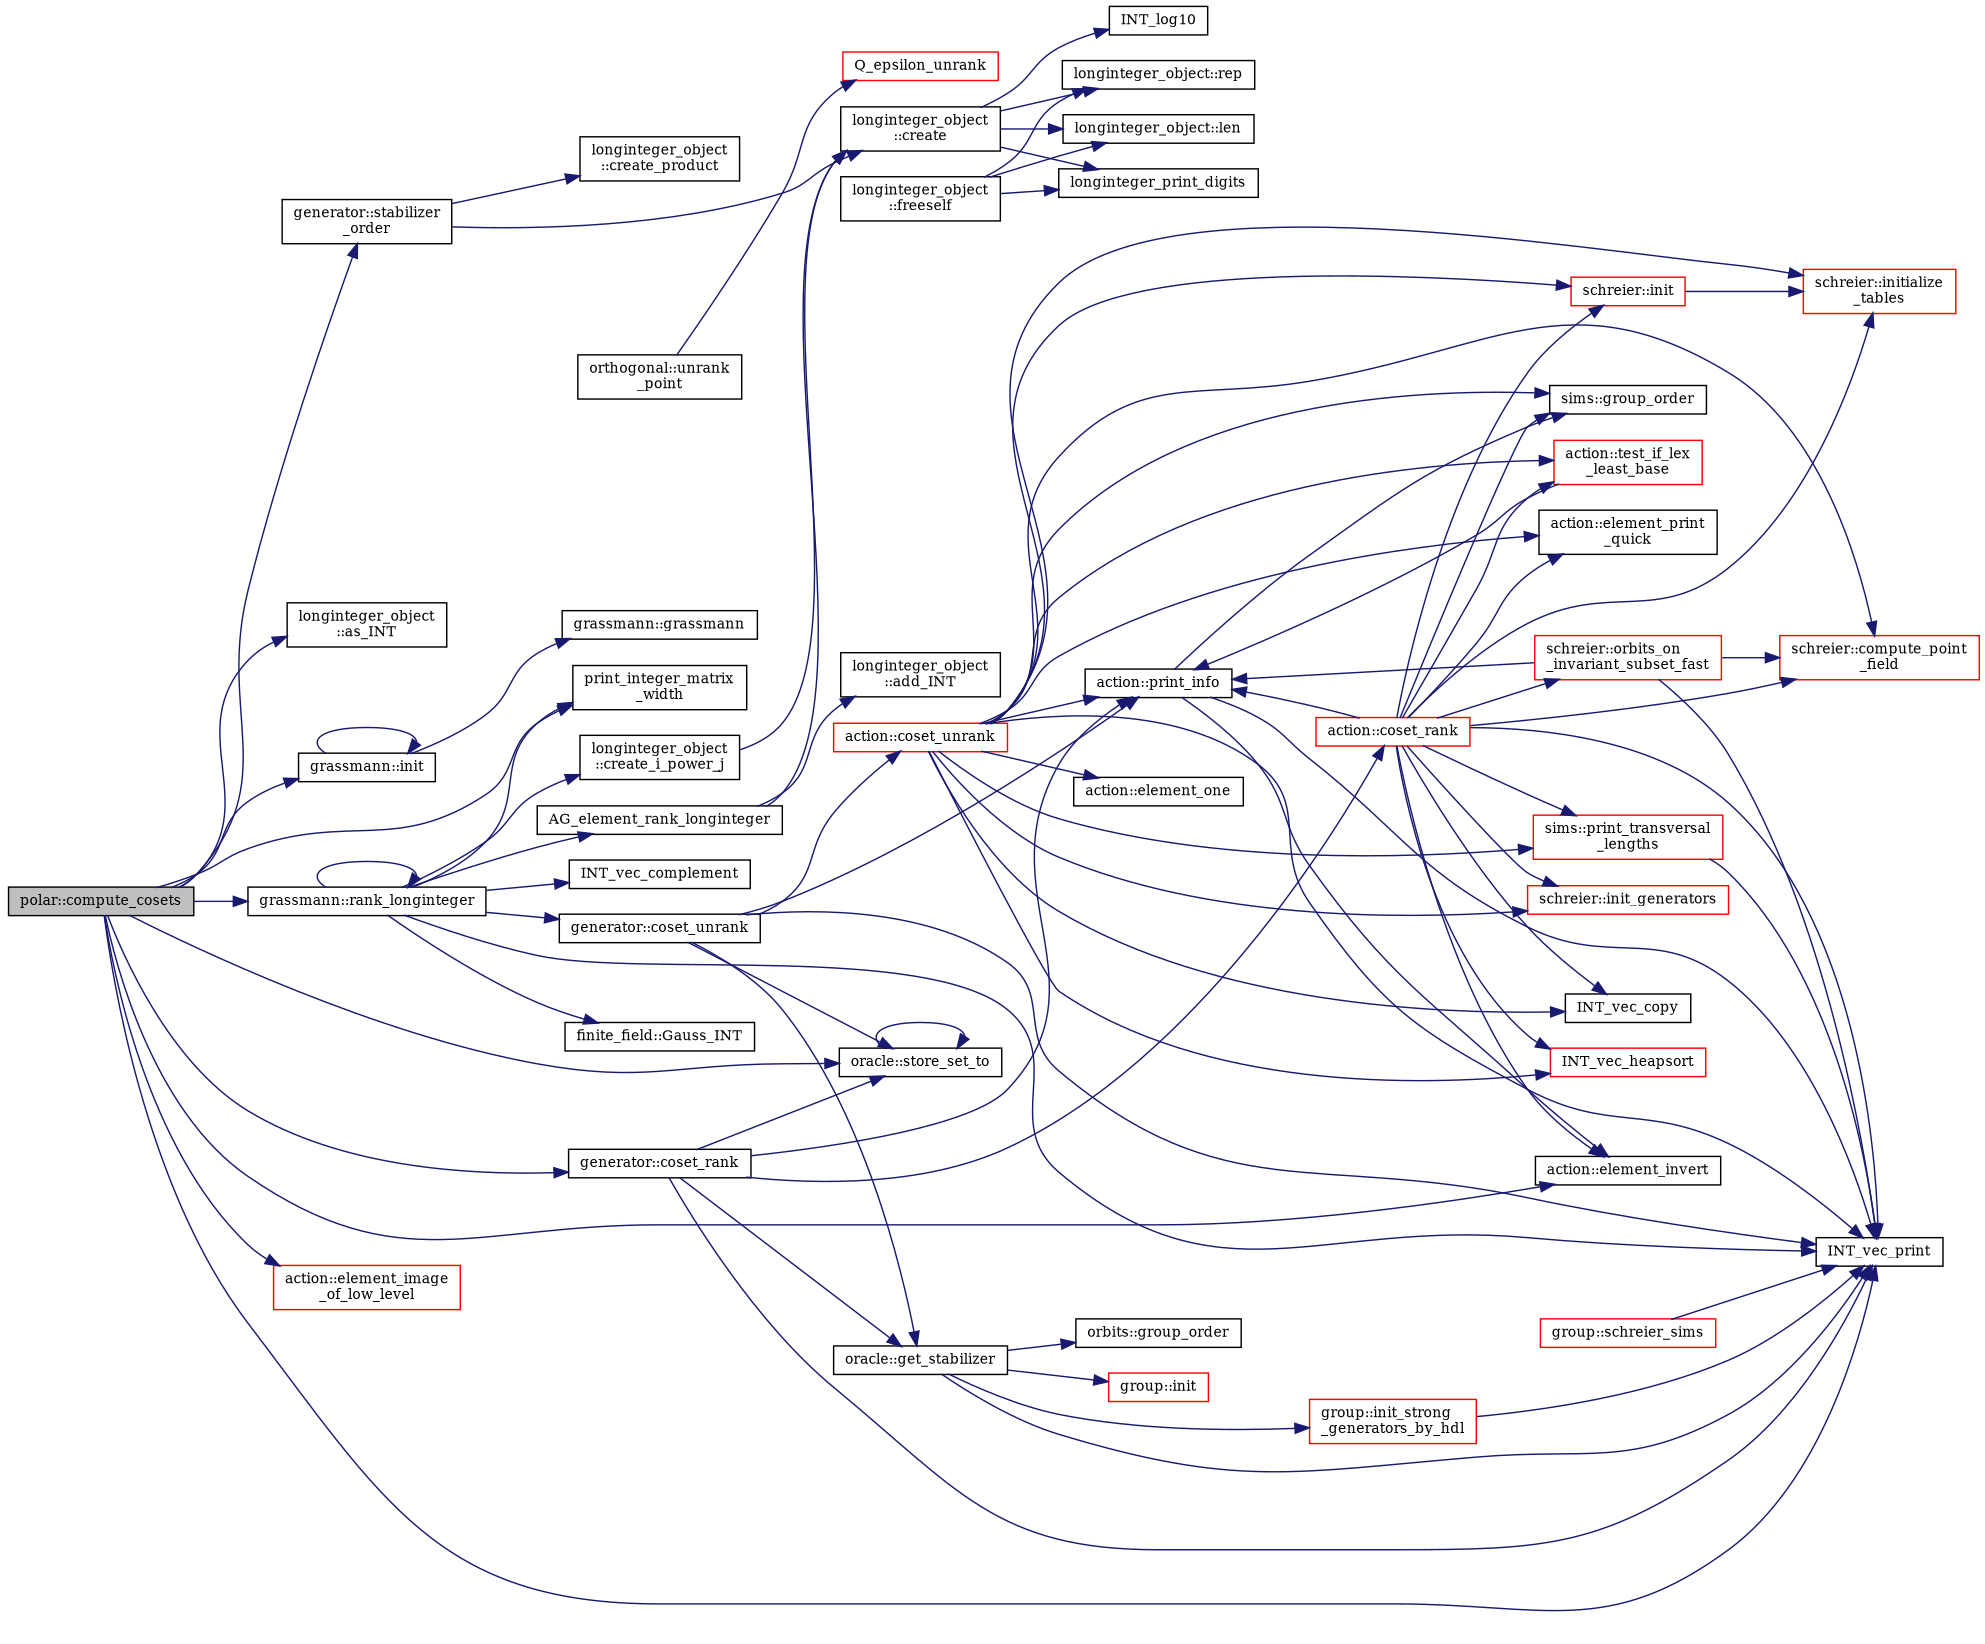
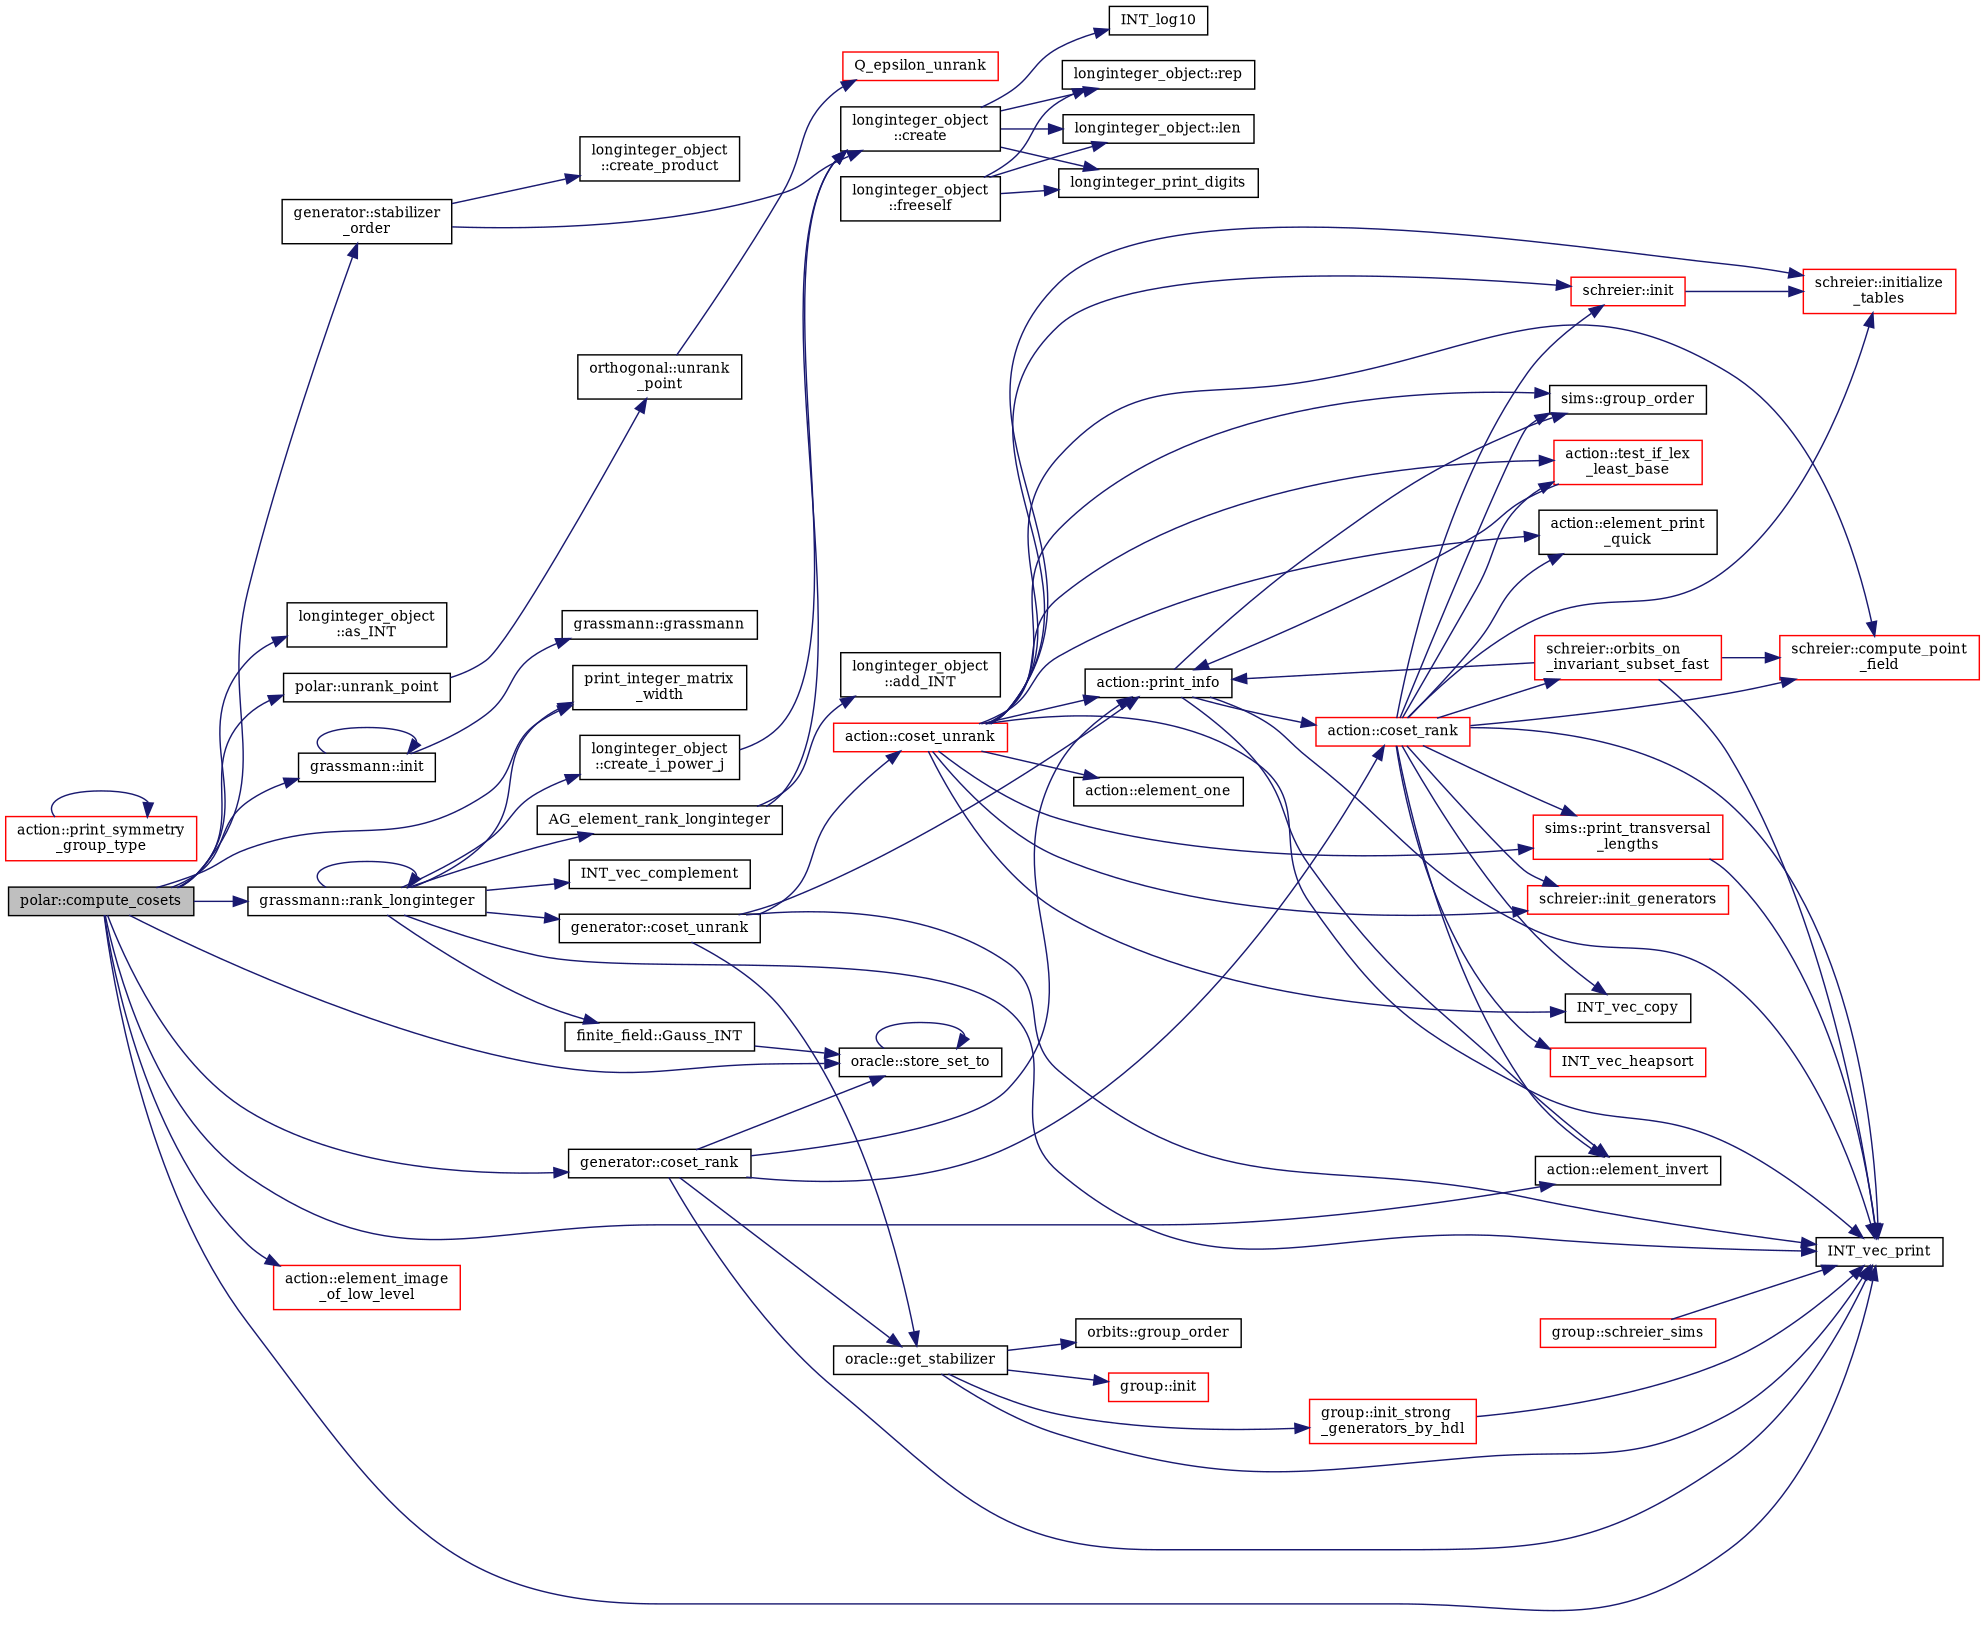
none -> (367, 688)
(1303, 704) -> (1274, 717)
none -> (101, 839)
(783, 992) -> (790, 1050)
(1140, 1033) -> none
